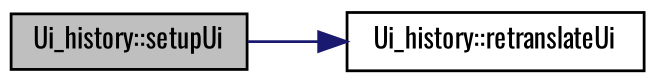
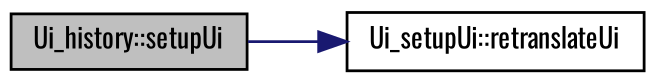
(496, 42) -> (496, 42)
